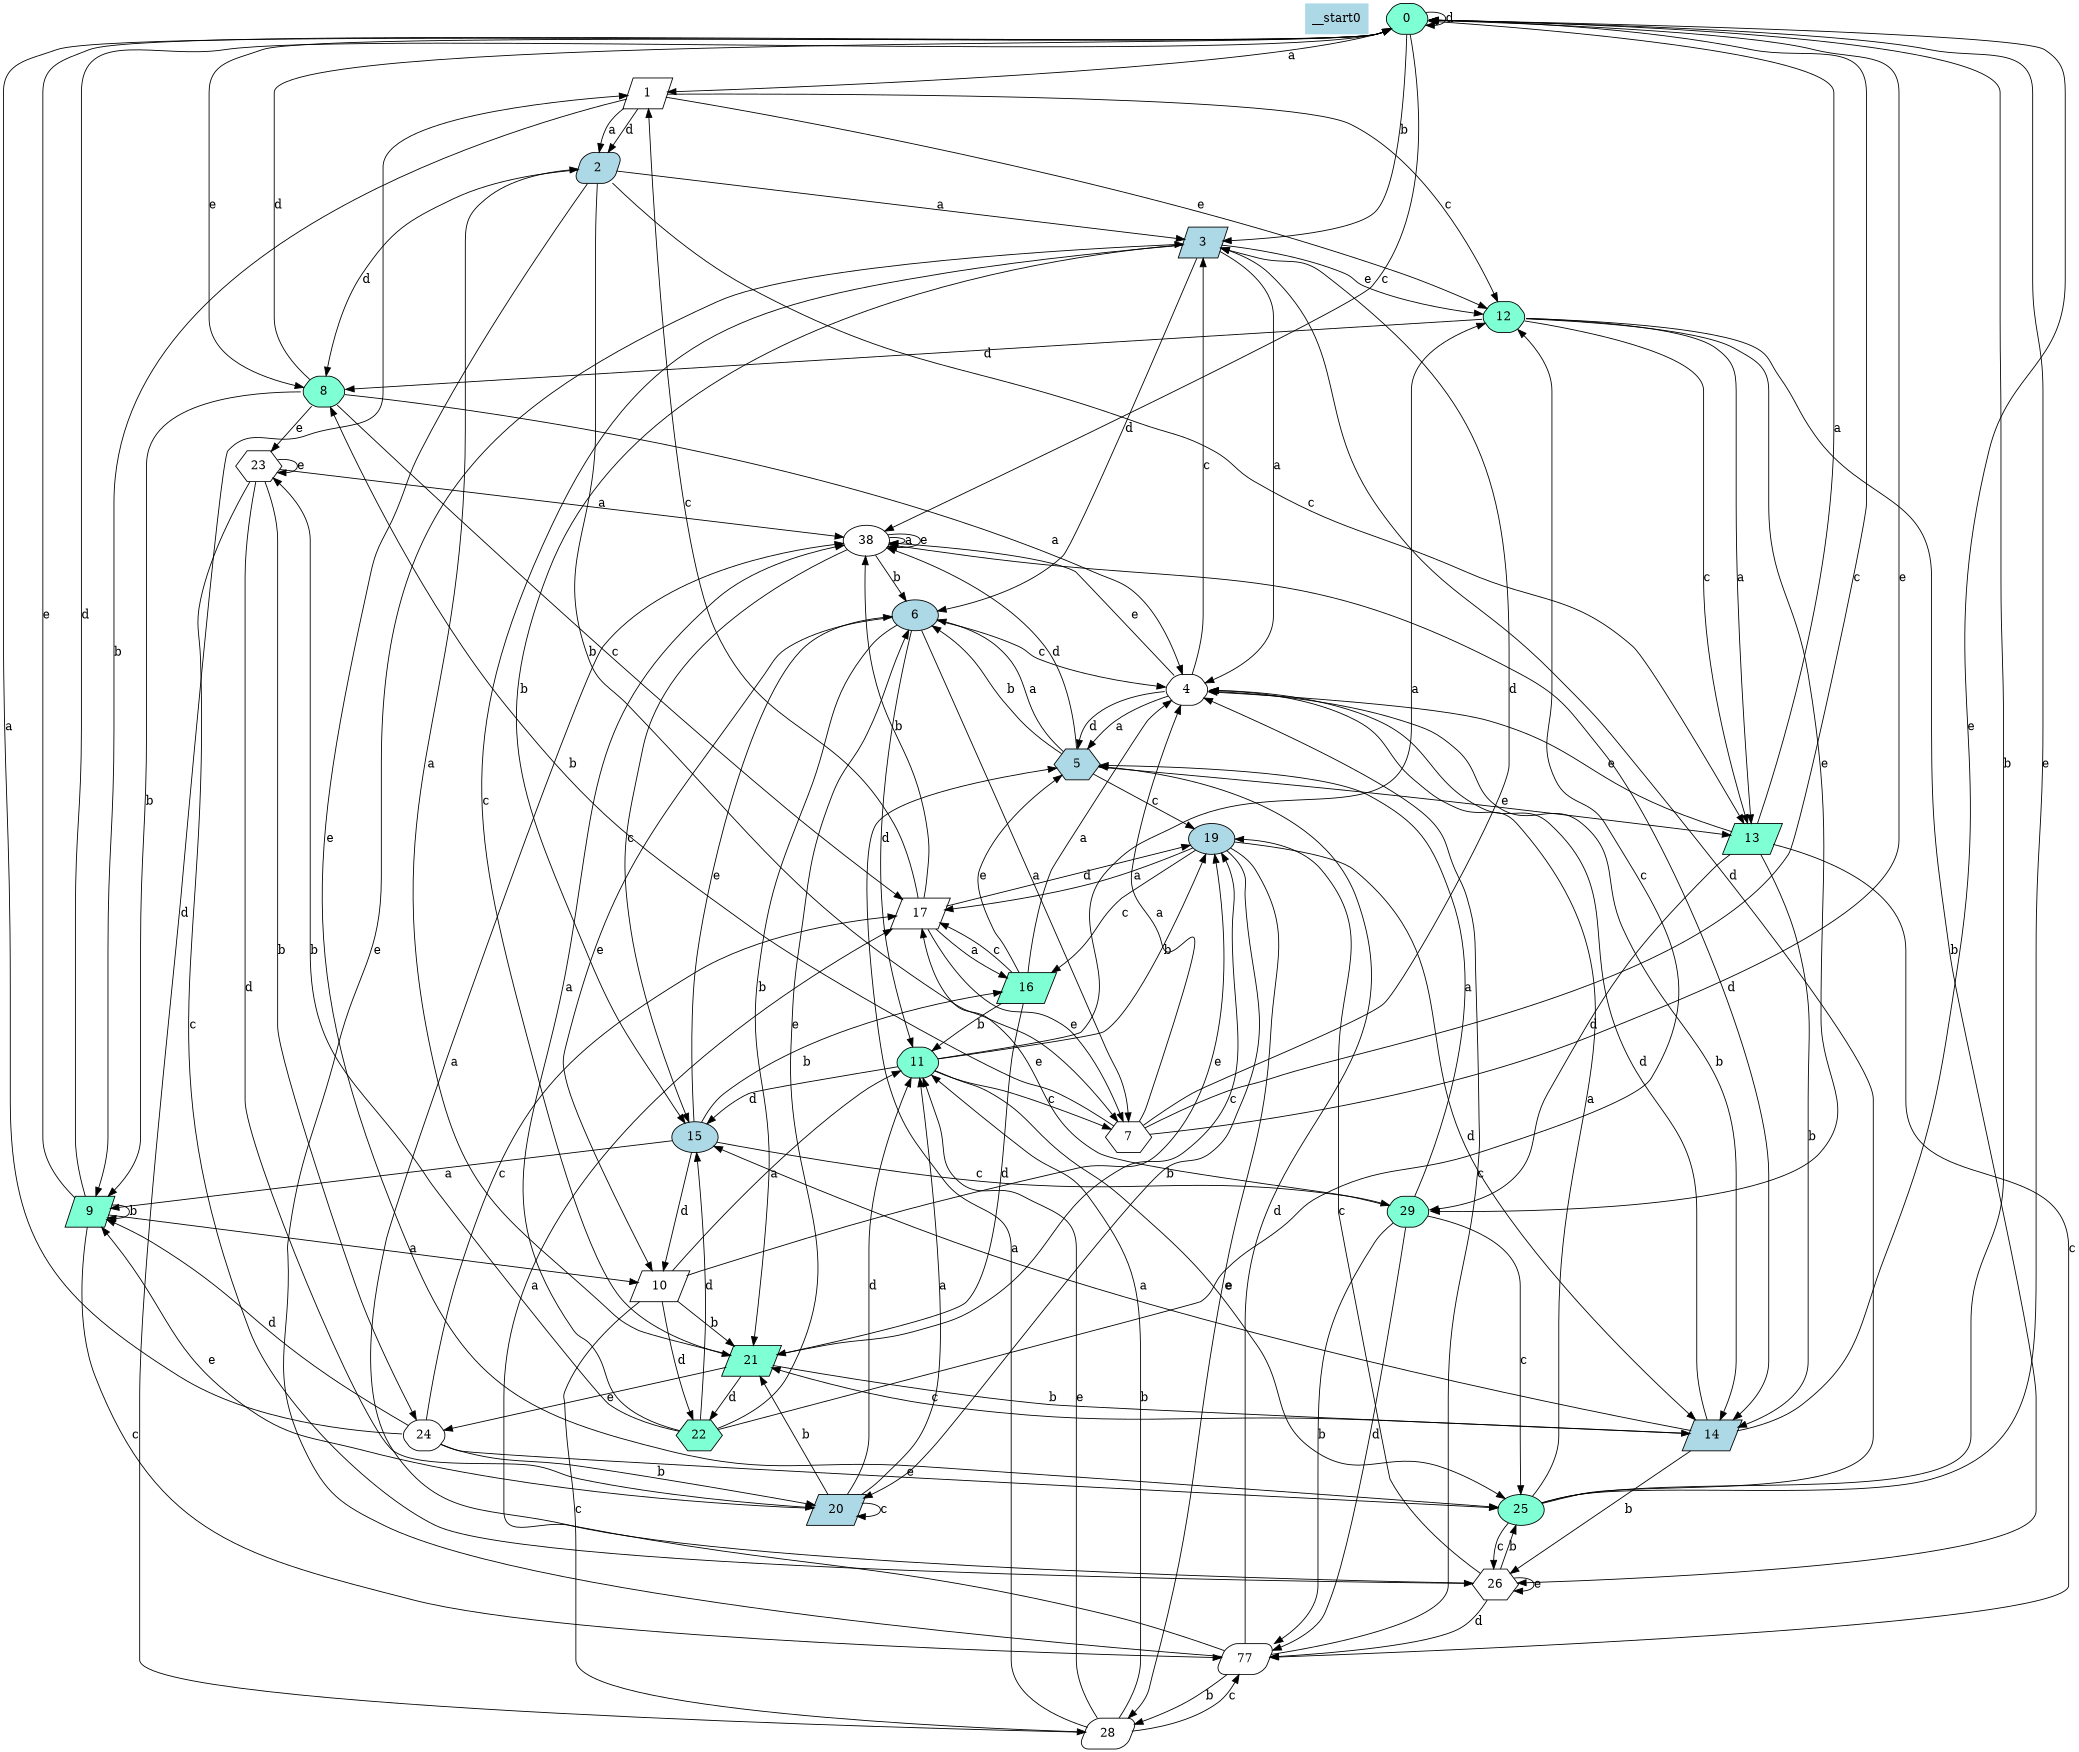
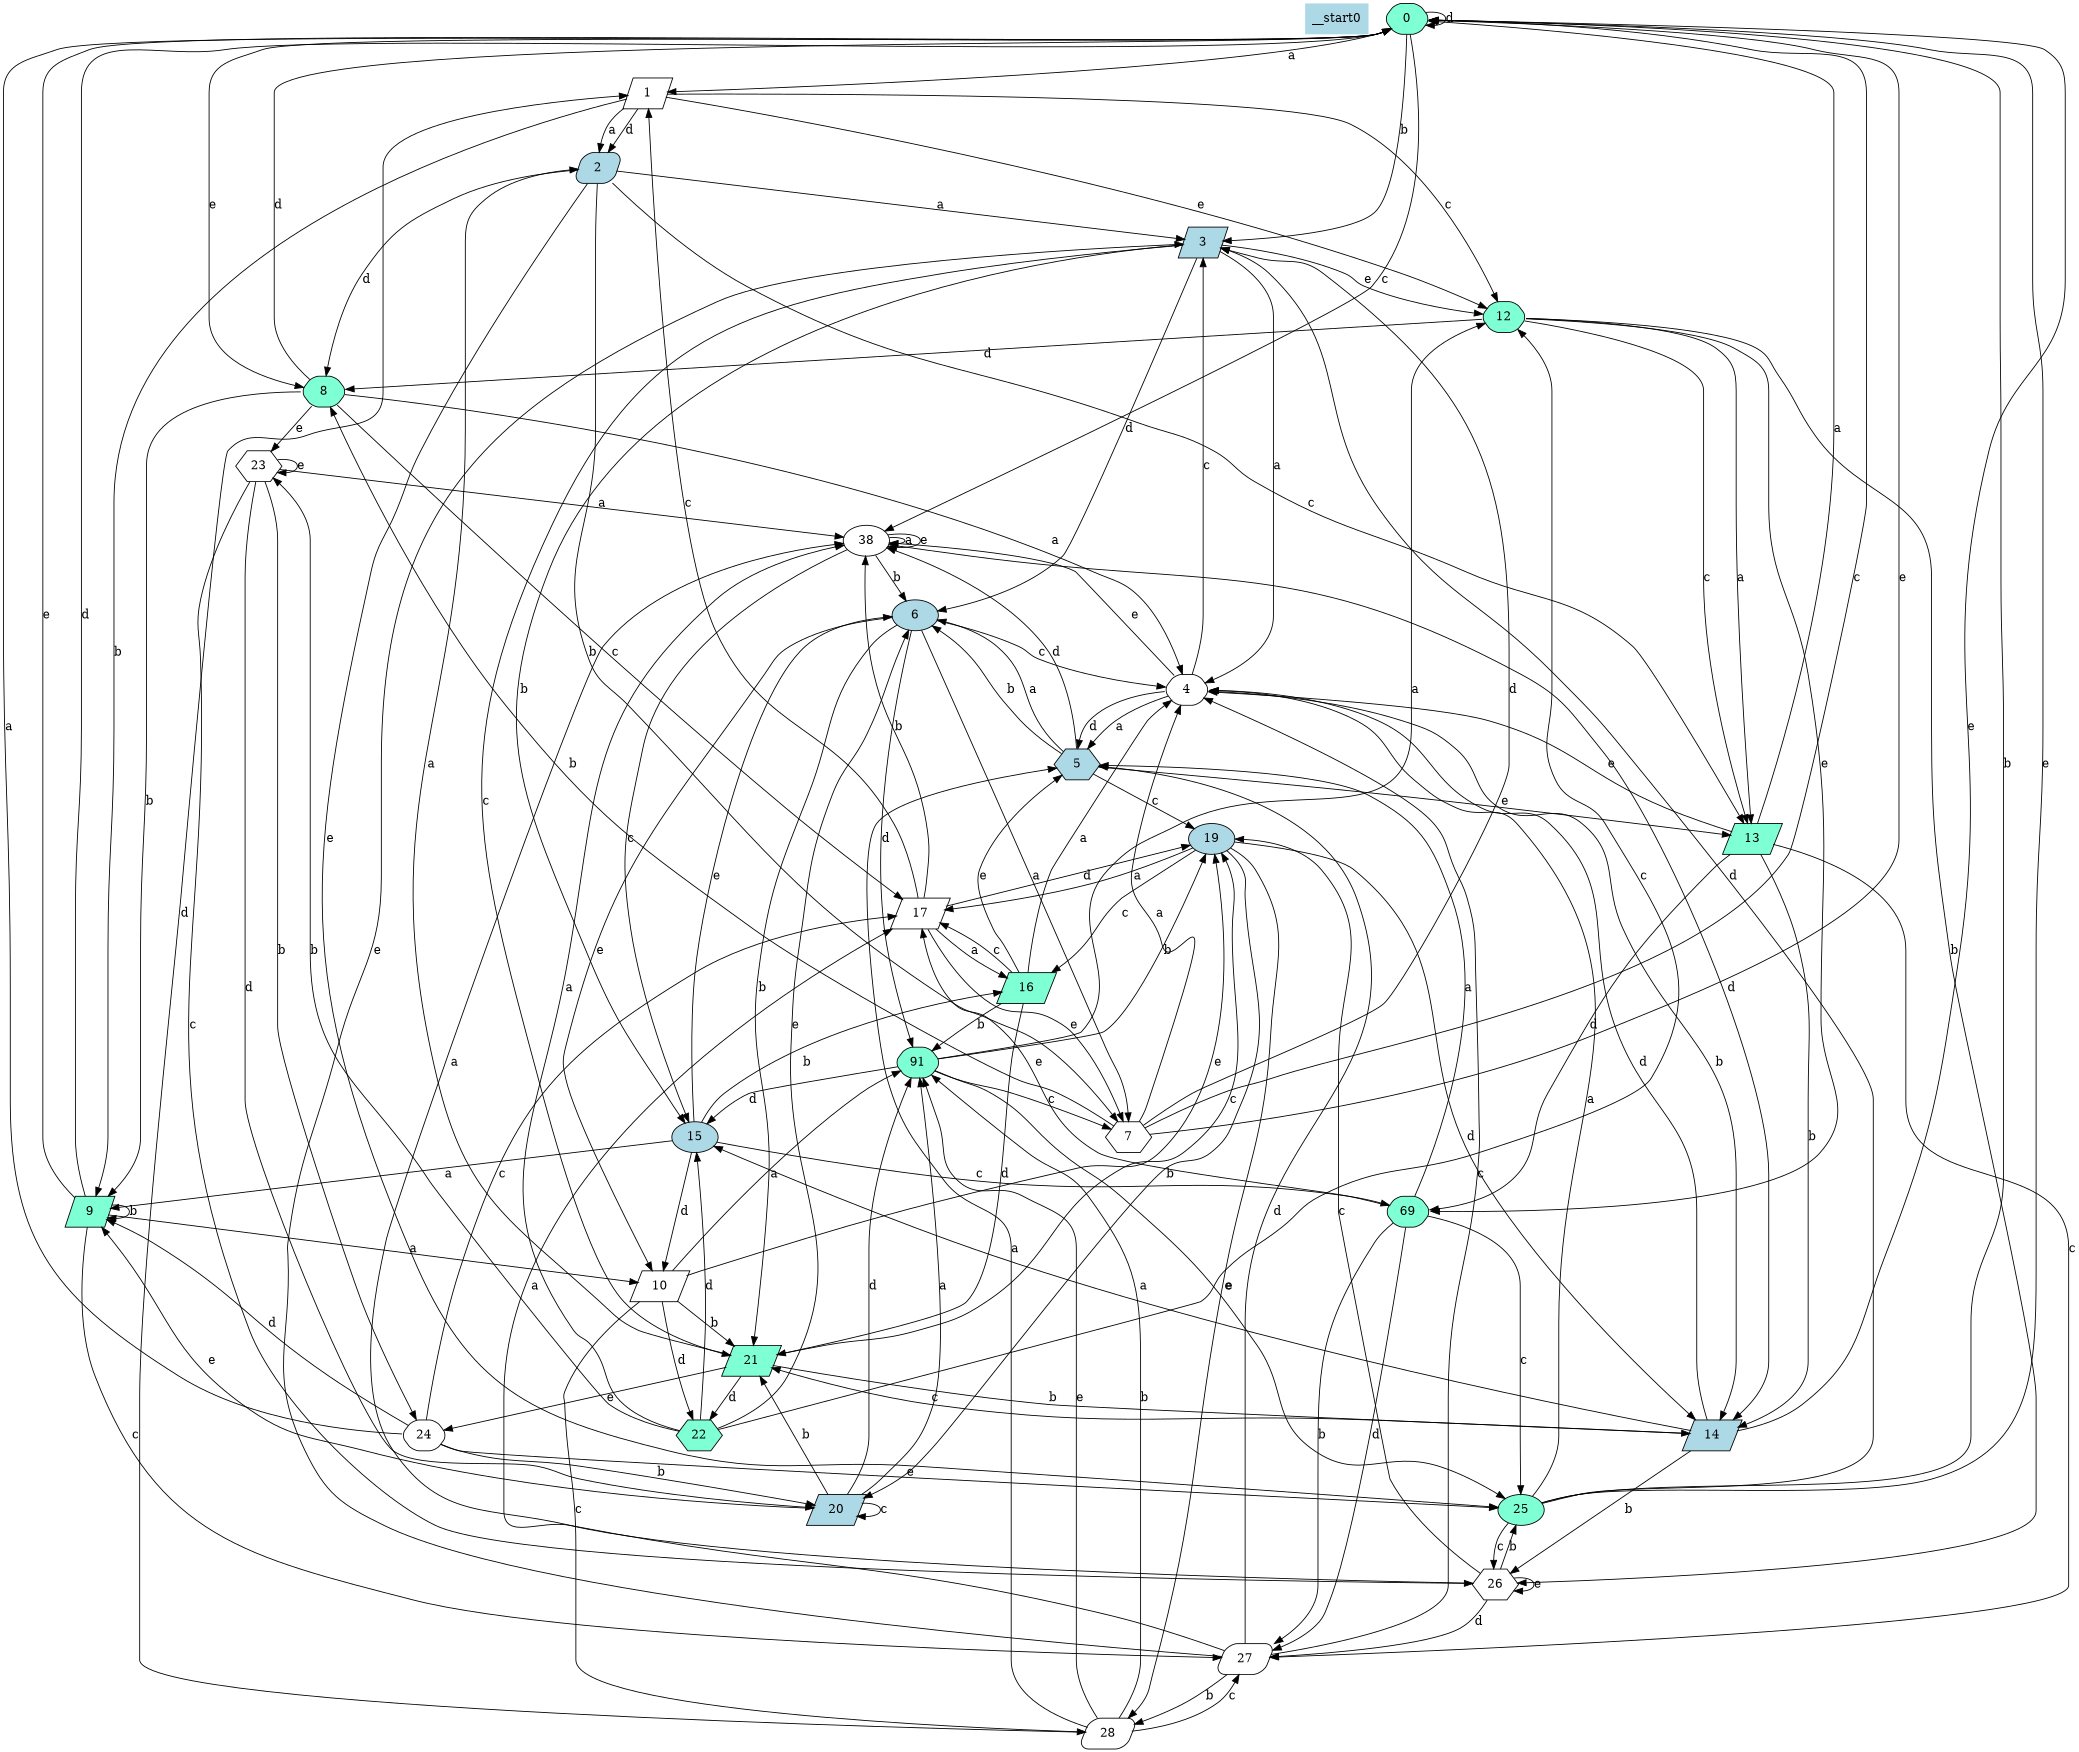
(918, 1063) -> (918, 1063)
(1408, 1212) -> (1408, 1212)
(1245, 1659) -> (1245, 1659)
